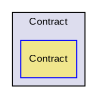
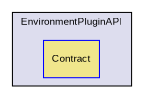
(49, 22) -> (72, 22)
